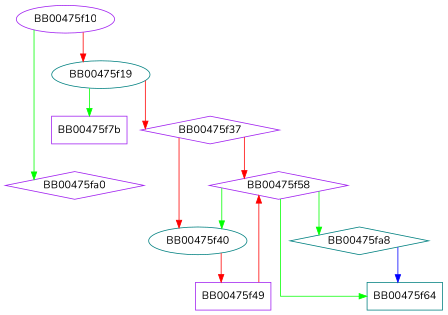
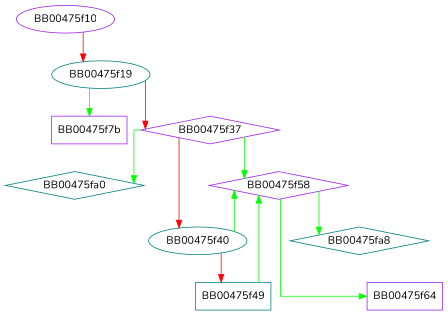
(34, 101) -> (134, 149)
(244, 154) -> (244, 154)
(75, 185) -> (75, 185)
(222, 204) -> (234, 215)
(259, 243) -> (259, 243)
(398, 261) -> none
(233, 296) -> (233, 296)
(405, 296) -> (405, 296)
